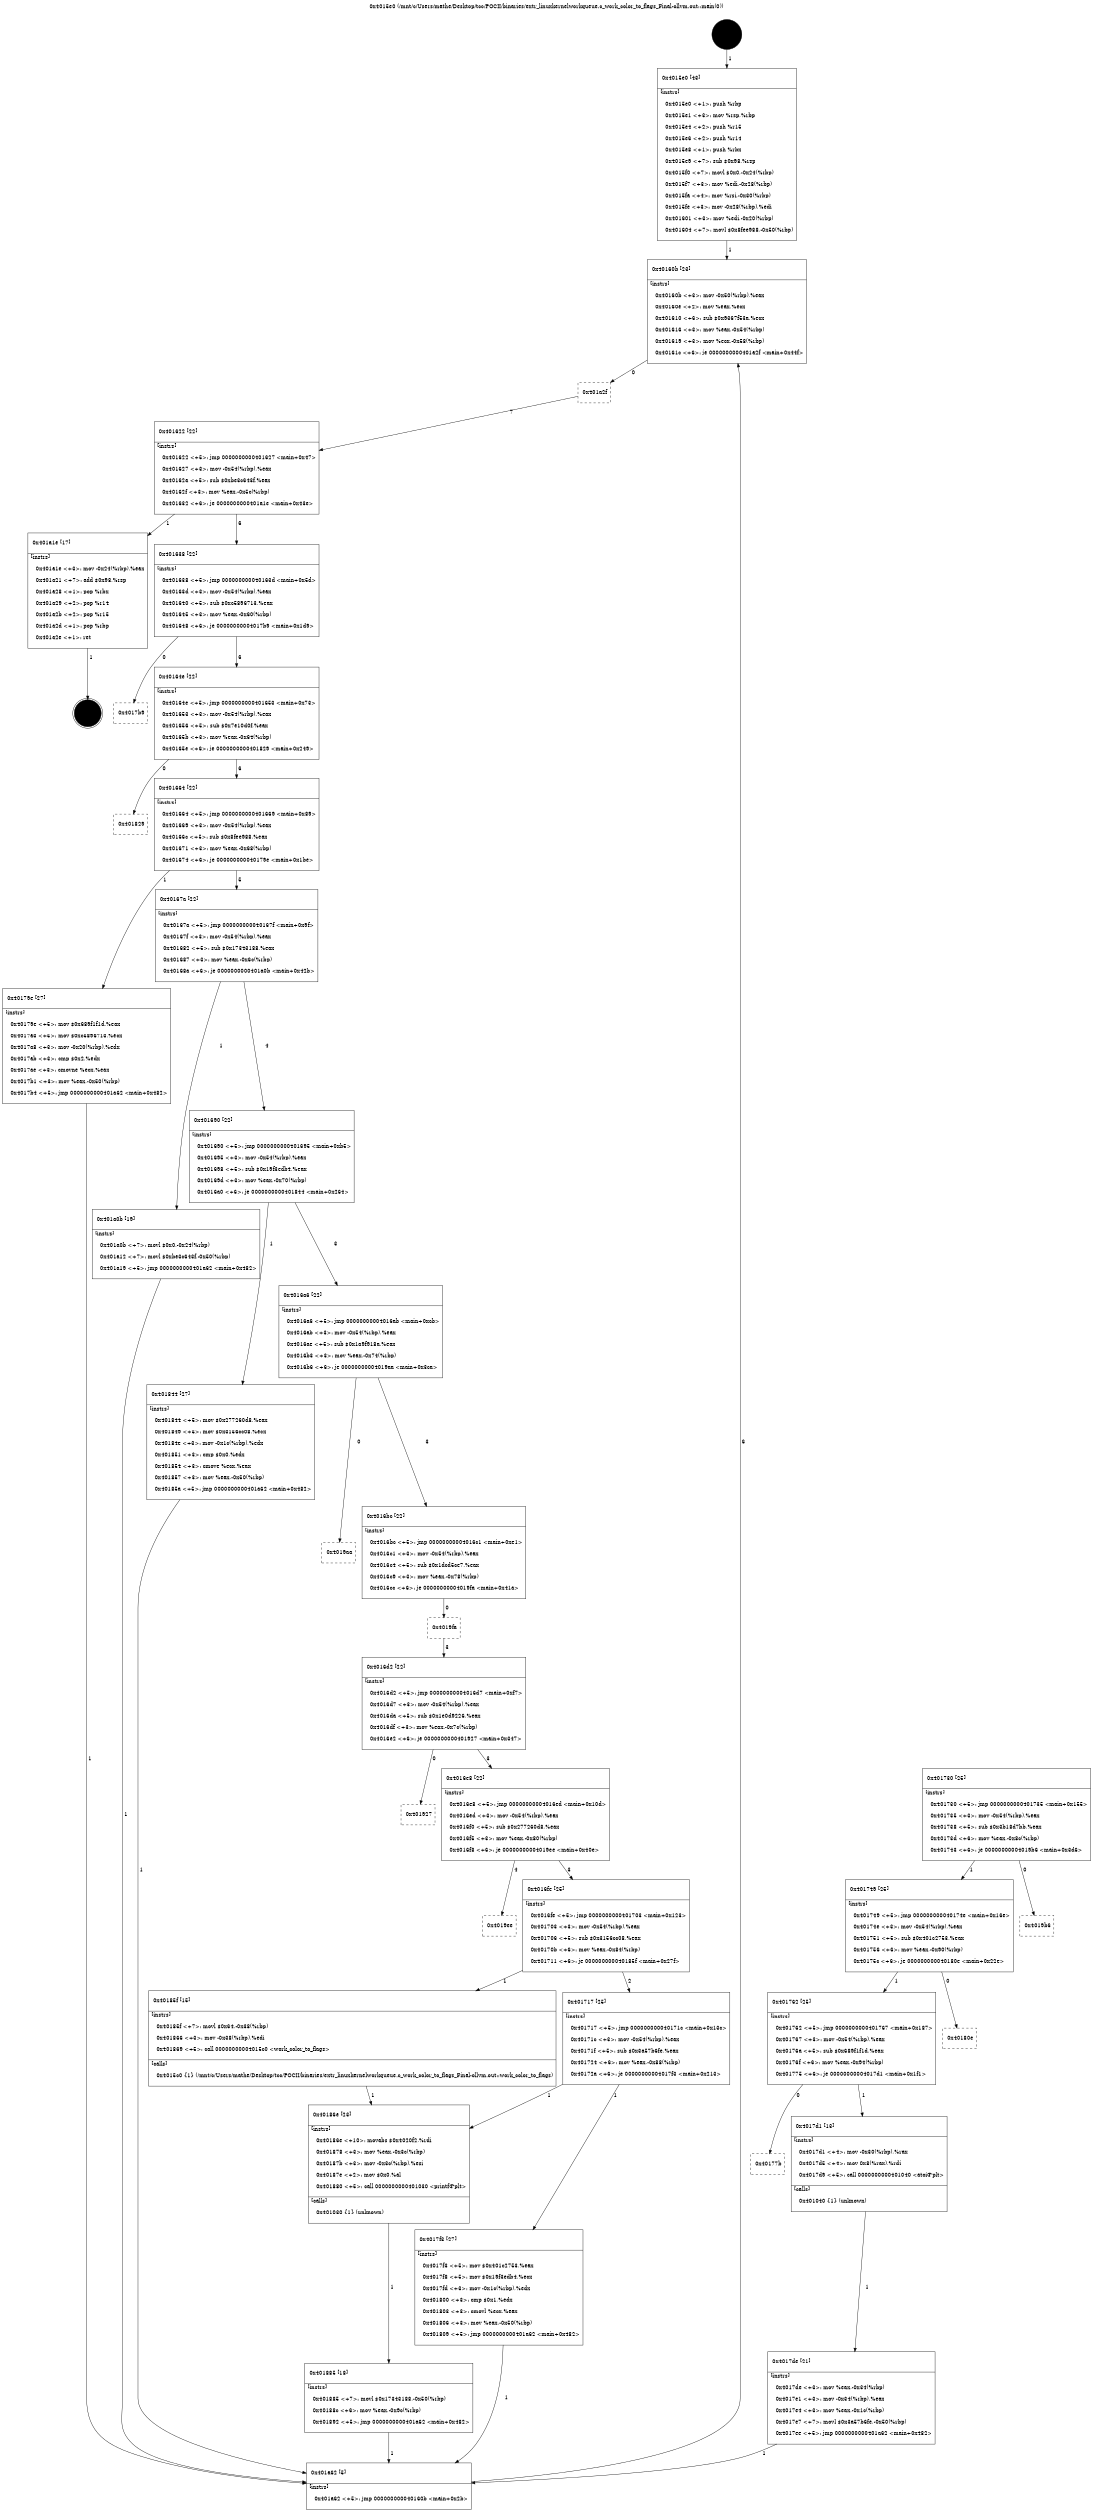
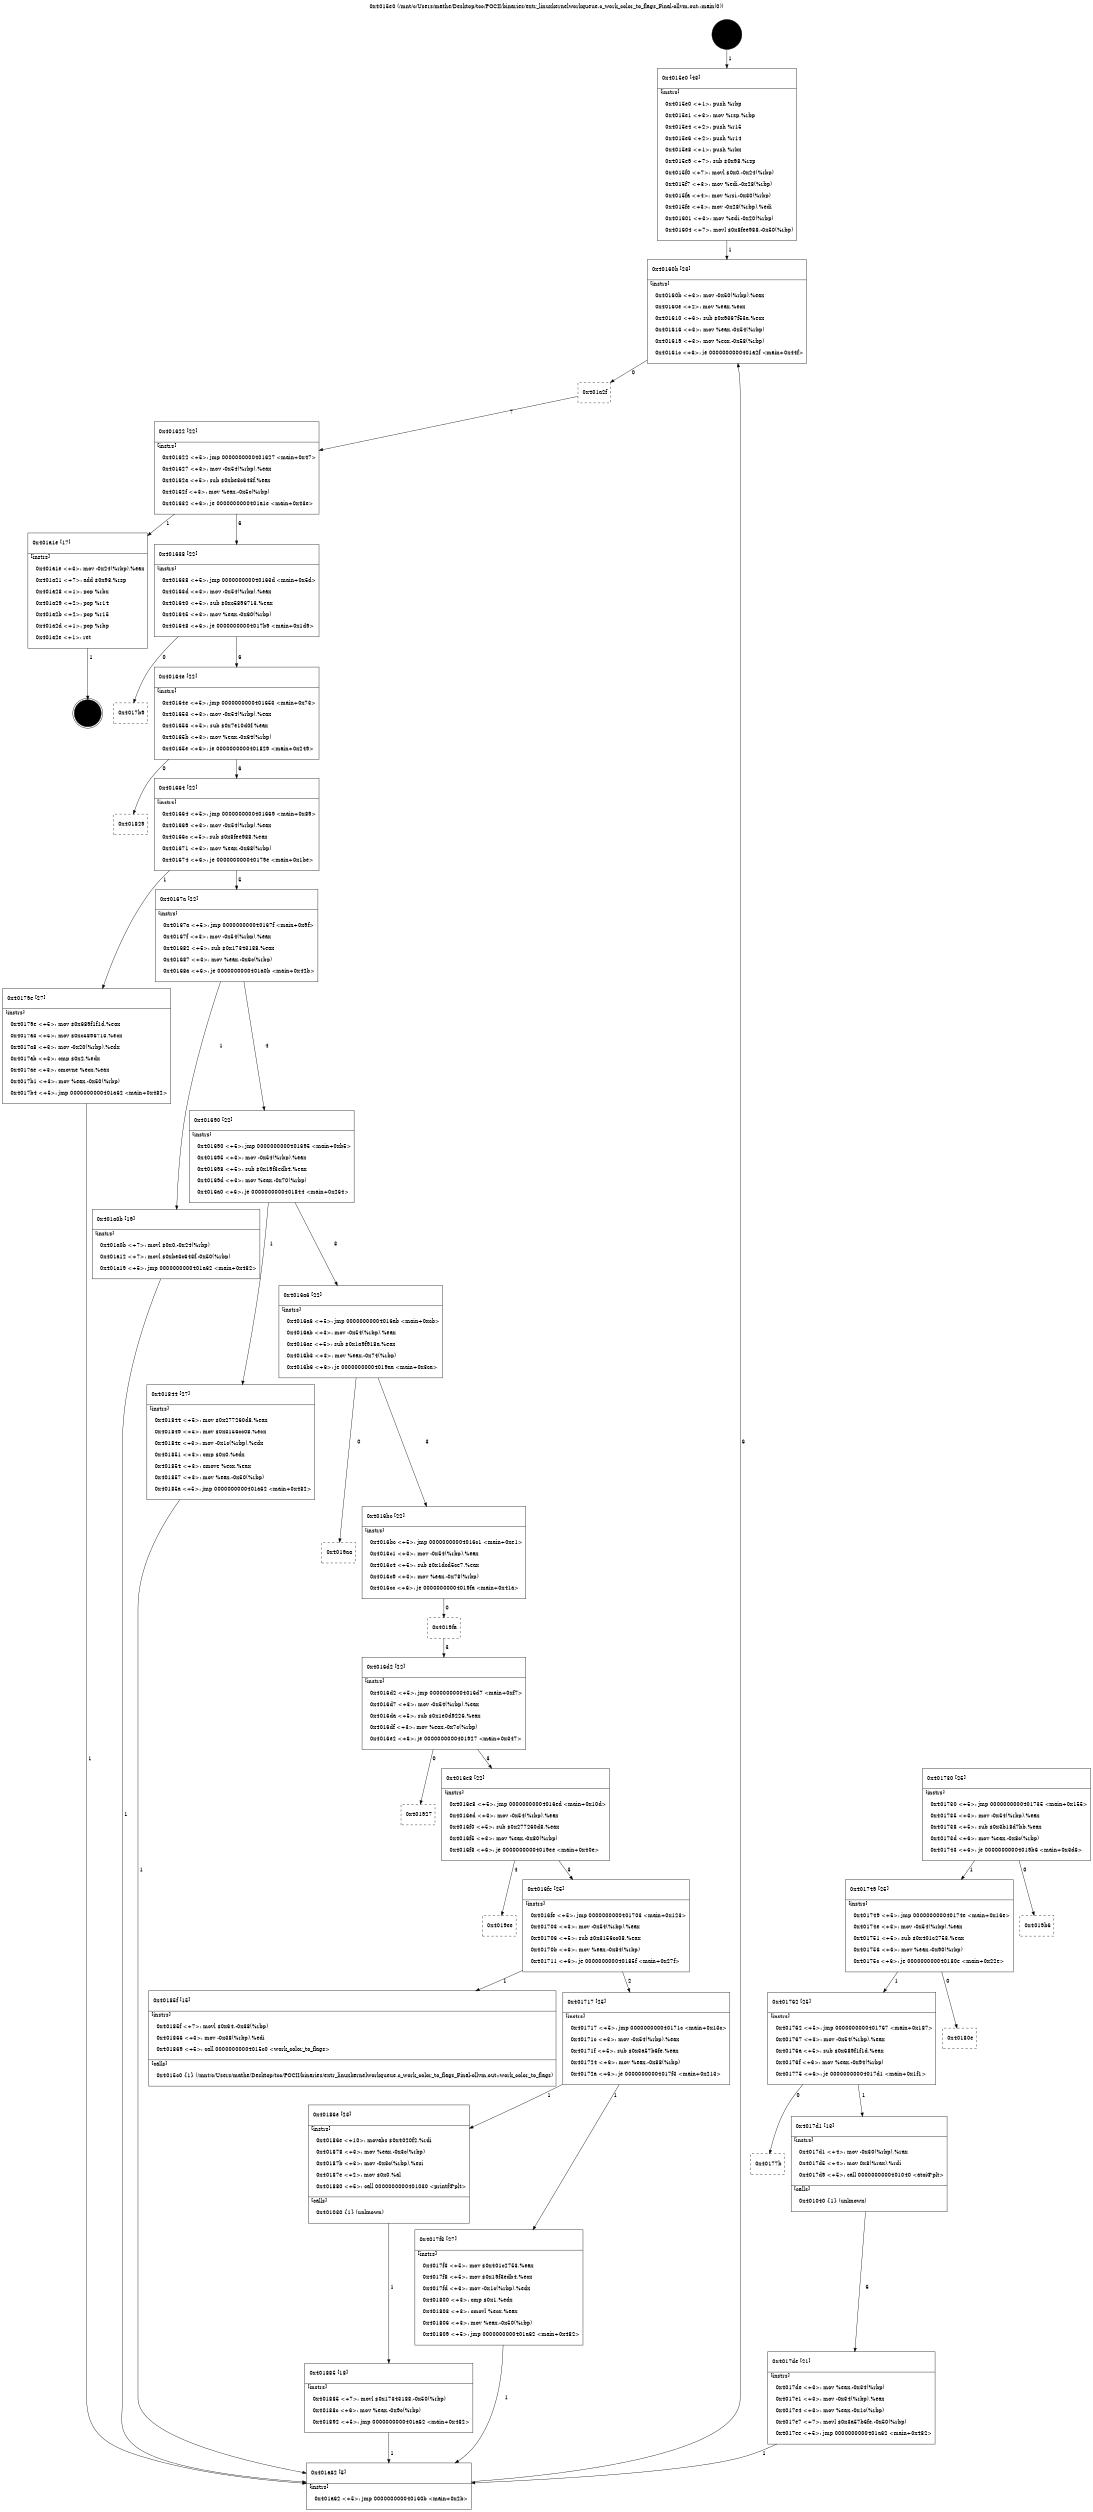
(368, 2094) -> none
(867, 2287) -> (867, 2287)
